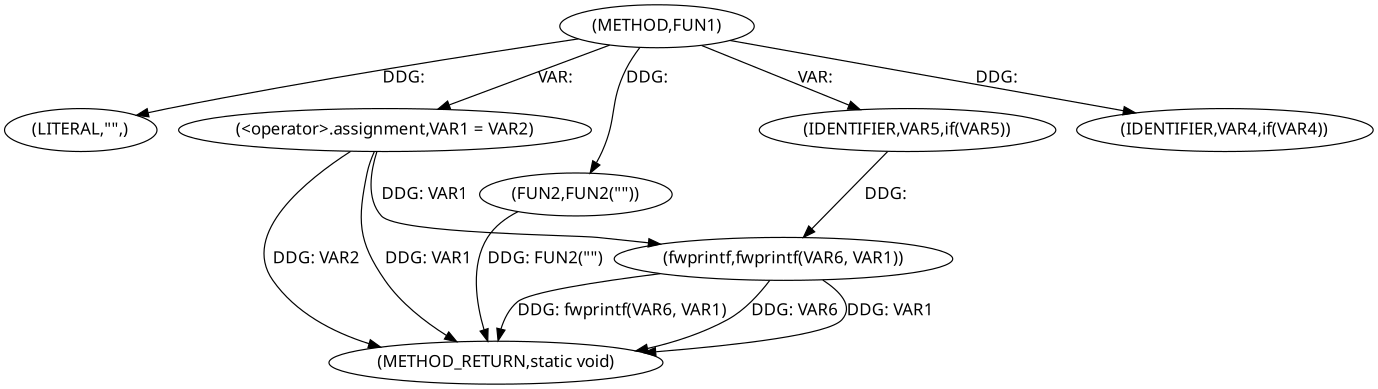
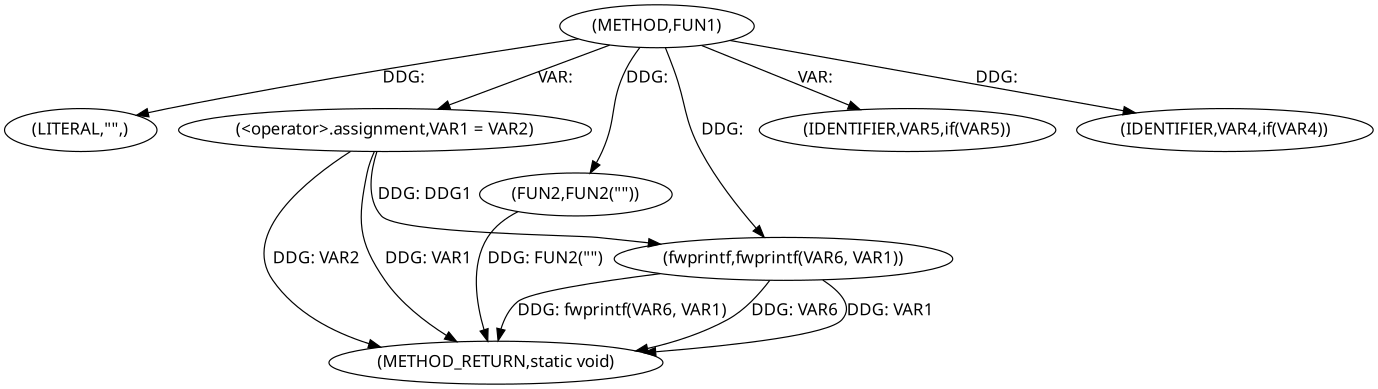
(850, 190) -> (698, 144)
(425, 194) -> (425, 194)
